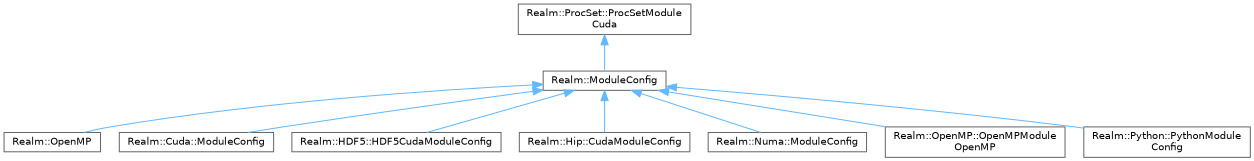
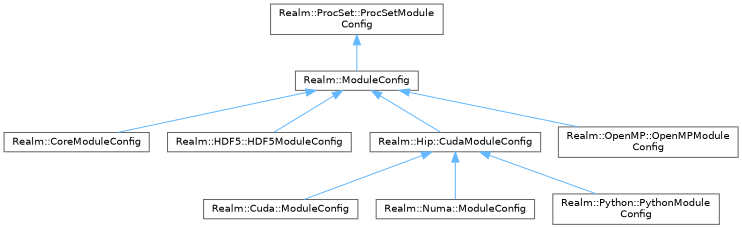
(605, 19) -> (357, 19)
(880, 106) -> (543, 175)
(390, 111) -> (363, 177)
(701, 113) -> (455, 181)
(52, 142) -> (77, 142)
(396, 142) -> (259, 142)
(975, 142) -> (648, 142)
